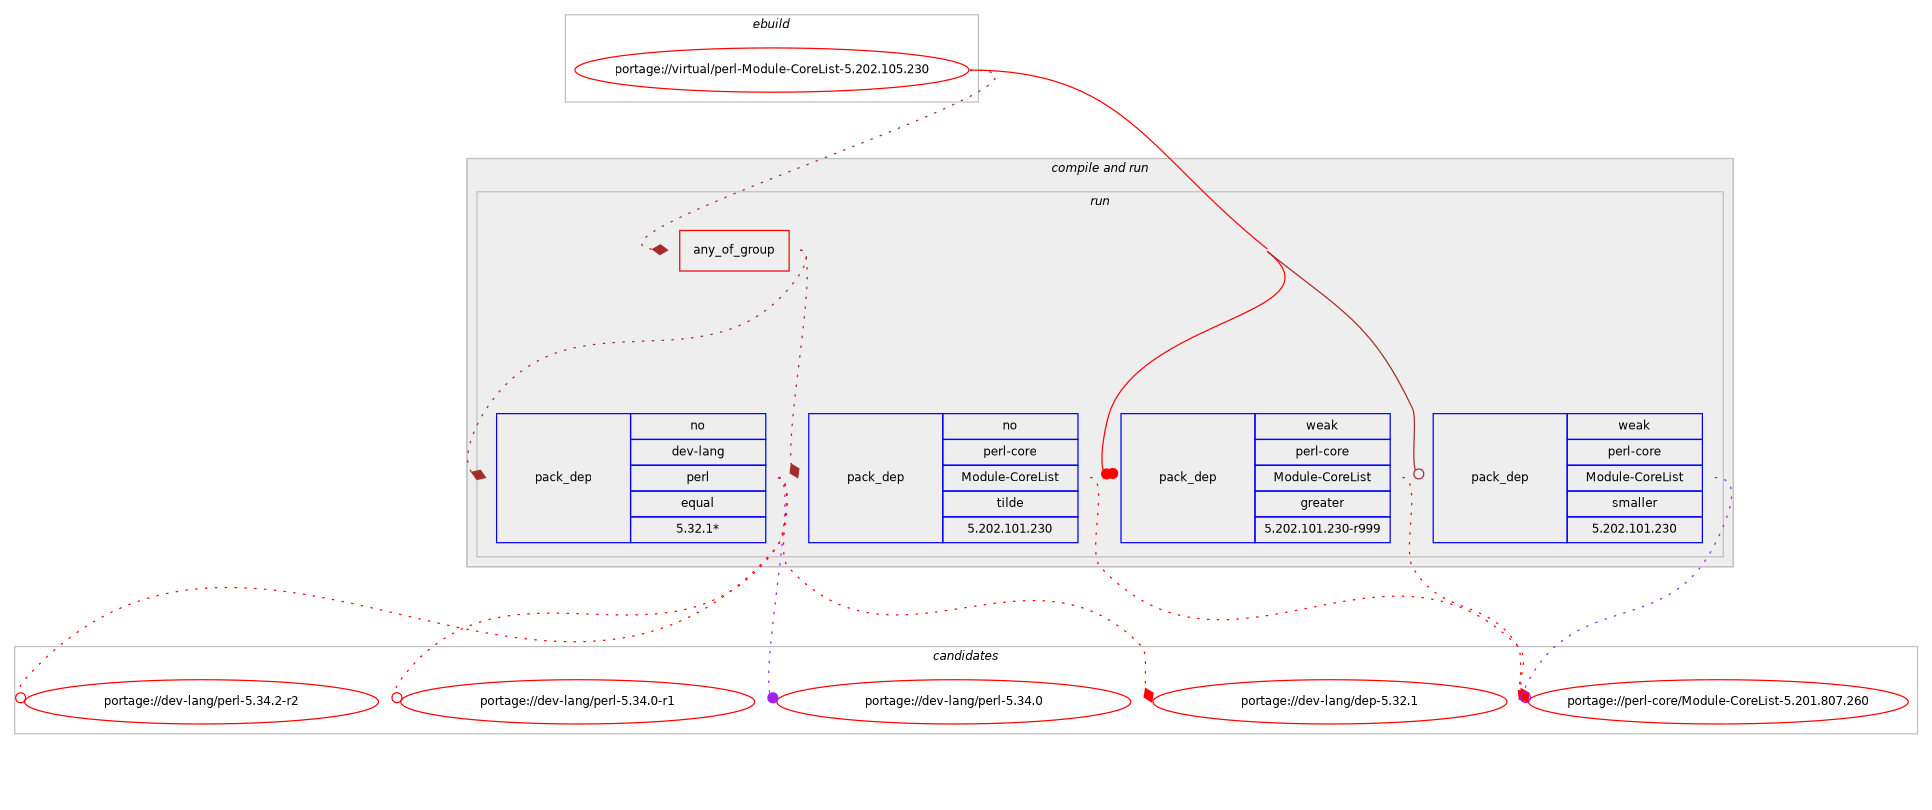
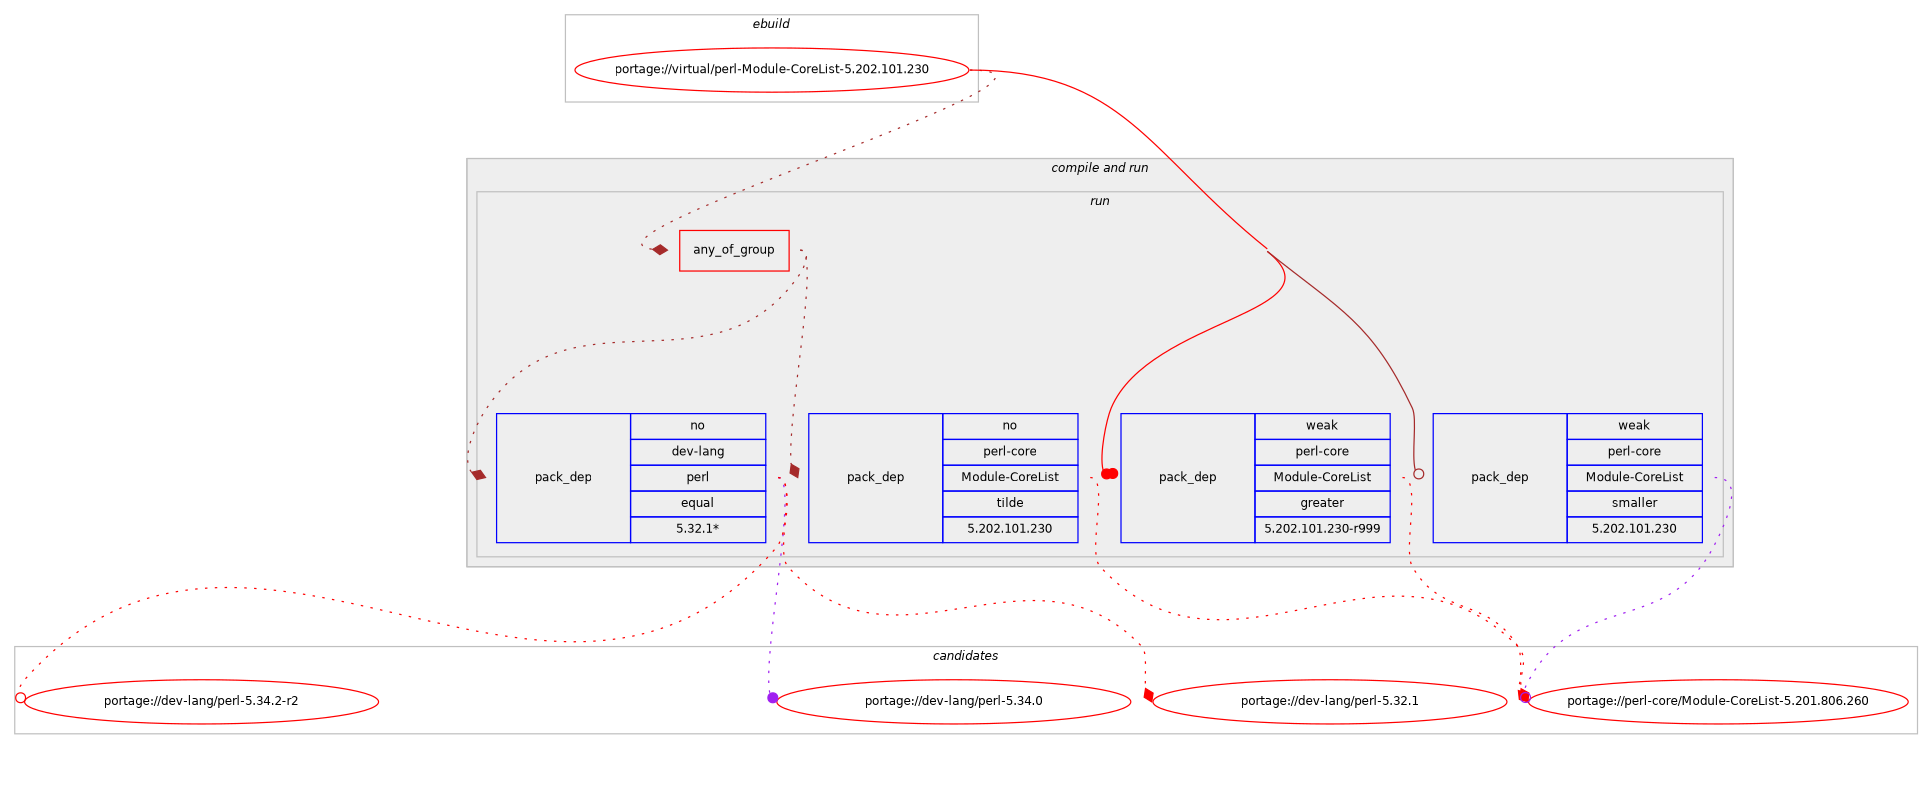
(772, 70) -> (772, 70)
(578, 702) -> none
(1330, 702) -> (1330, 702)
(1718, 702) -> (1718, 702)
